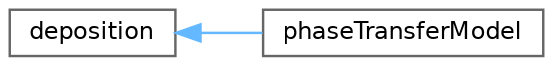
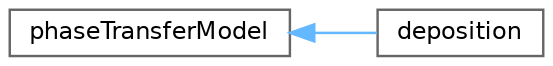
(232, 33) -> (346, 33)
